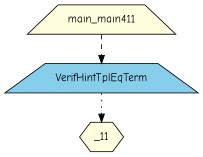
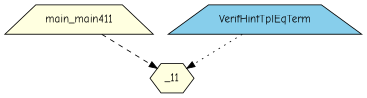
(102, 45) -> (126, 49)
